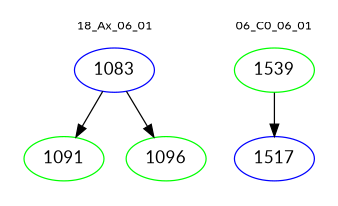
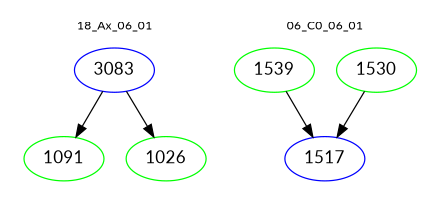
(114, 70) -> (114, 70)
none -> (377, 70)
(166, 159) -> (166, 159)
